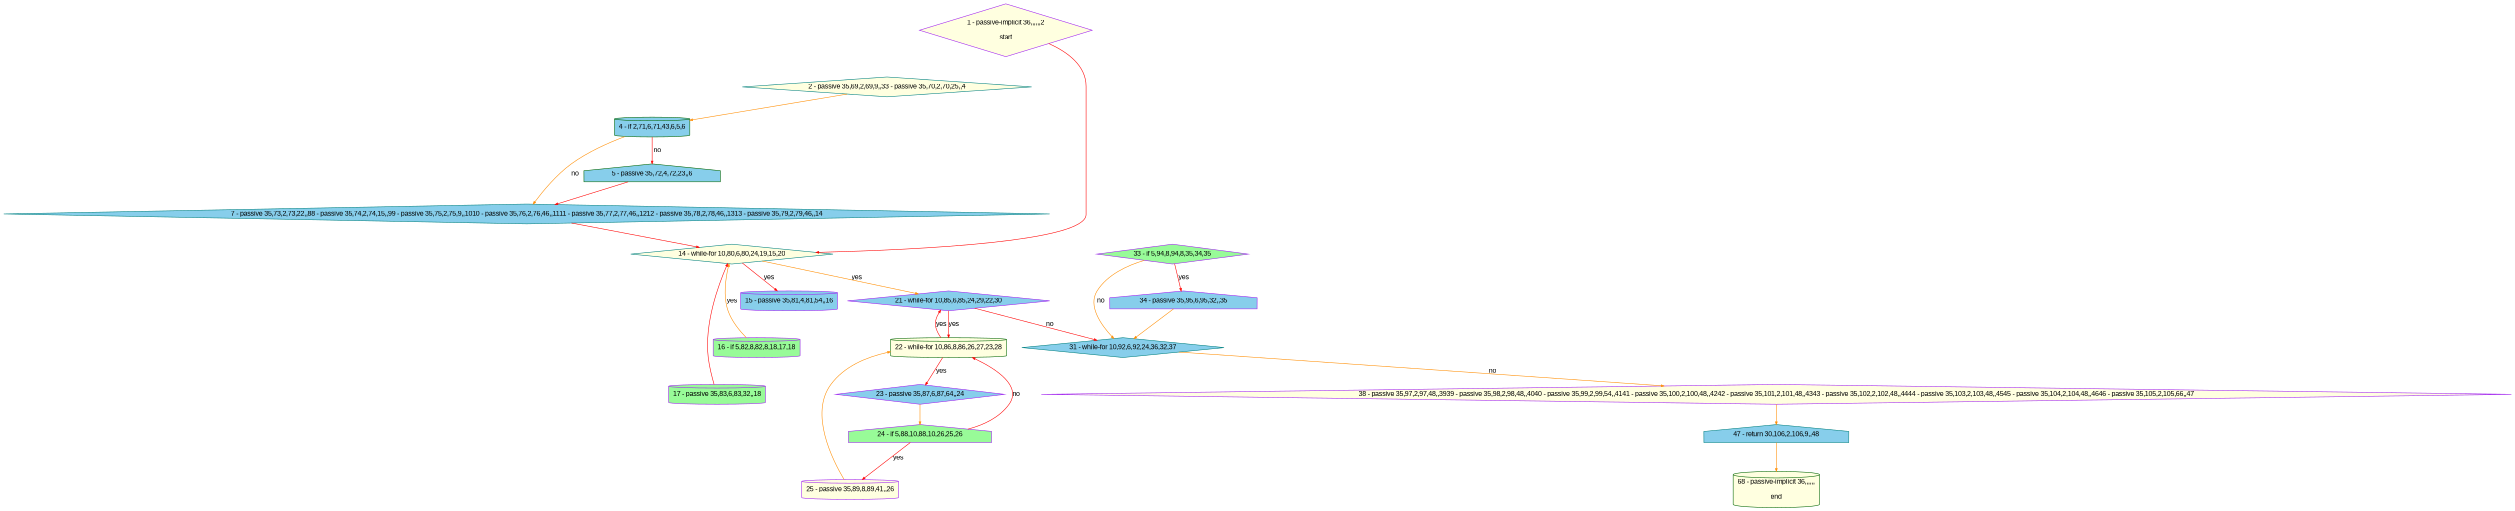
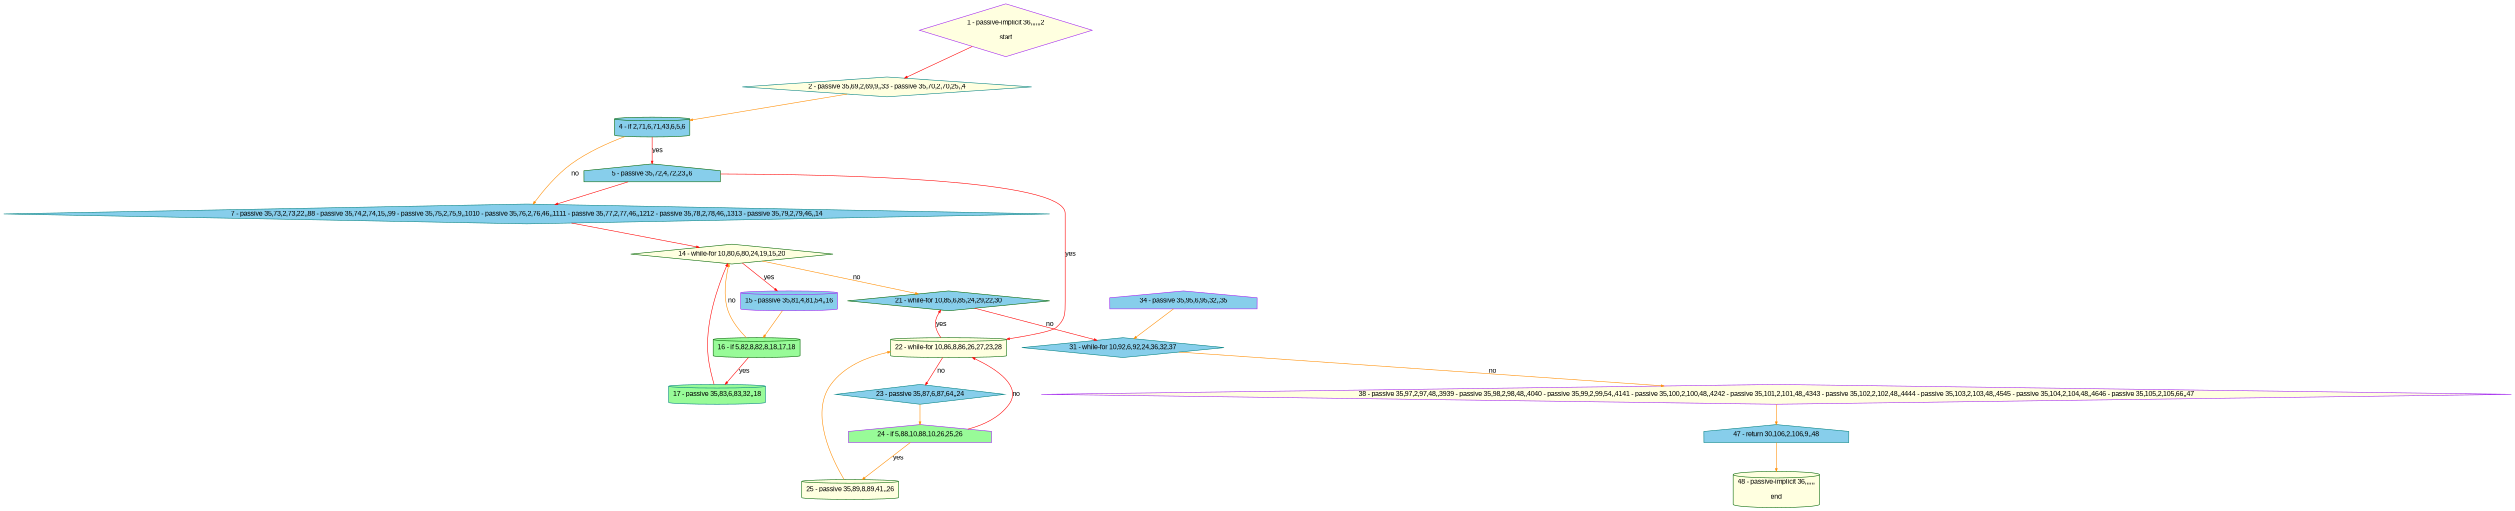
(657, 150) -> (657, 150)
(1049, 233) -> (940, 62)
(732, 254) -> (732, 254)
(1172, 254) -> none
(857, 277) -> (857, 277)
(732, 301) -> (732, 301)
(949, 301) -> (949, 301)
none -> (774, 323)
(949, 323) -> (979, 185)
(757, 348) -> (757, 348)
none -> (738, 370)
(941, 371) -> (941, 371)
(717, 394) -> (717, 394)
(920, 394) -> (920, 394)
(887, 460) -> (887, 460)
(850, 490) -> (850, 490)
(1776, 490) -> (1776, 490)
